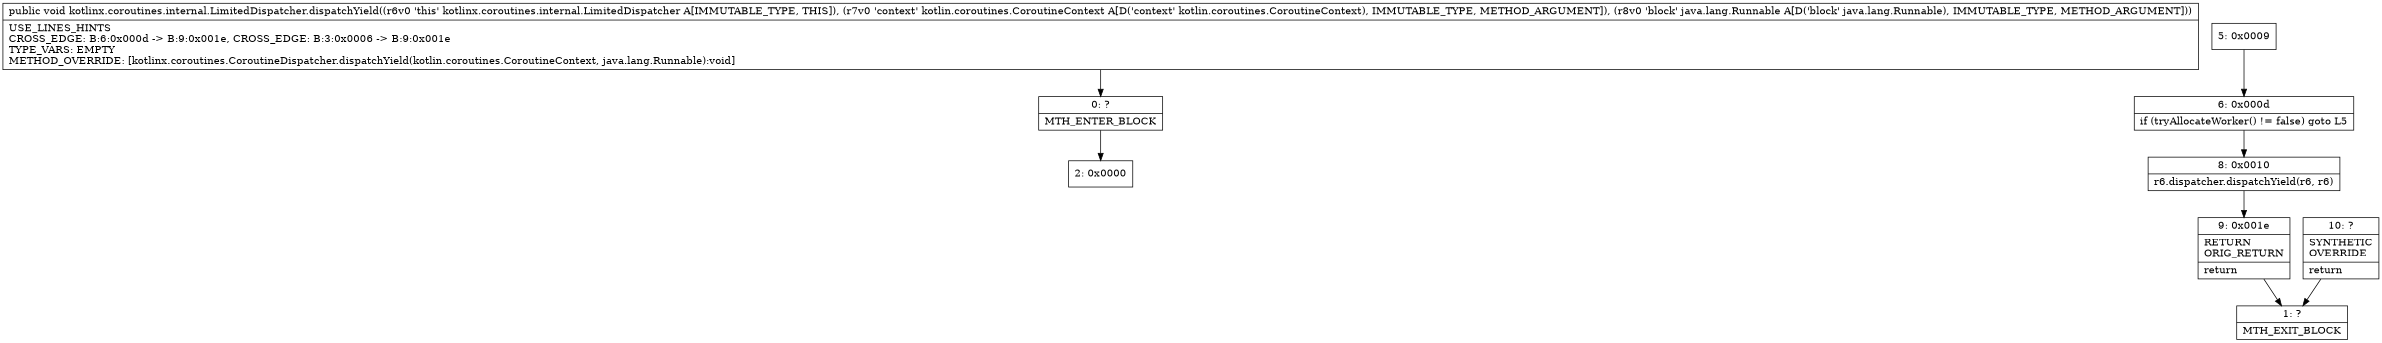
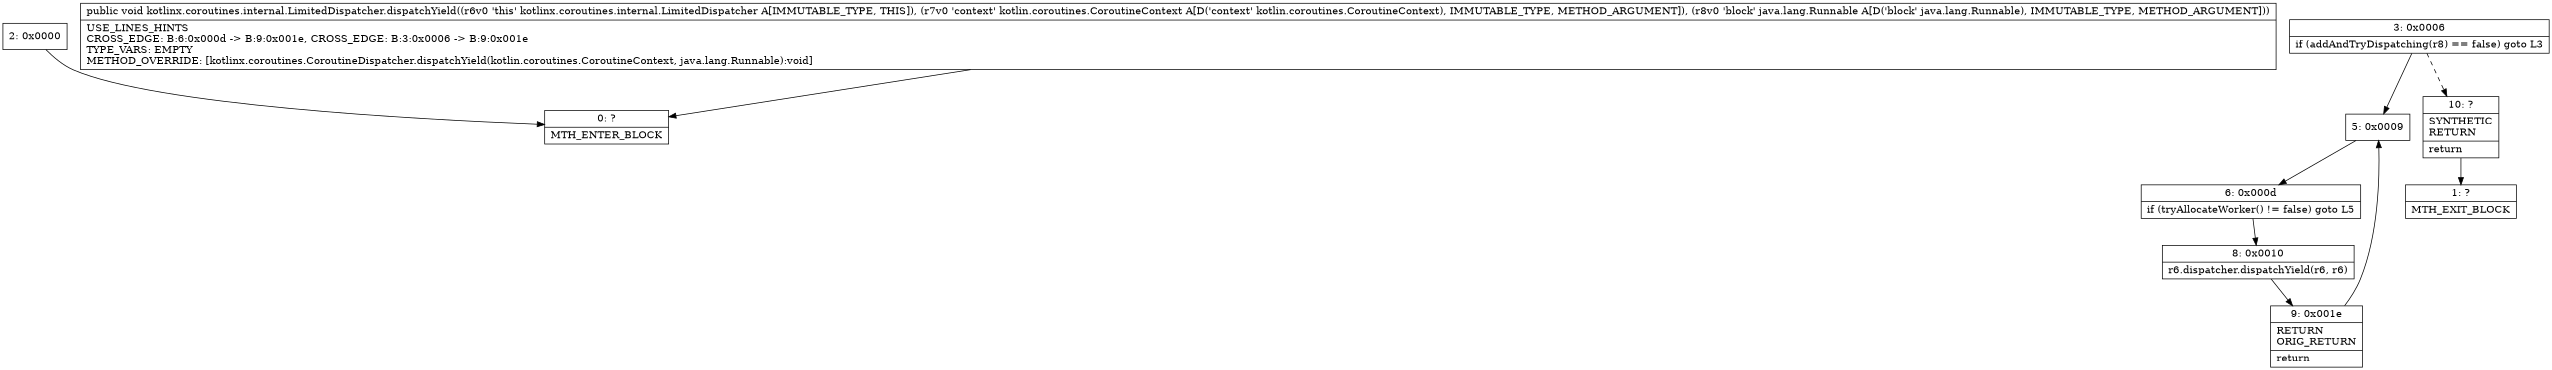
none -> (2419, 36)
(1101, 142) -> (286, 108)
(2338, 253) -> (2453, 132)
(2271, 289) -> (2374, 230)
